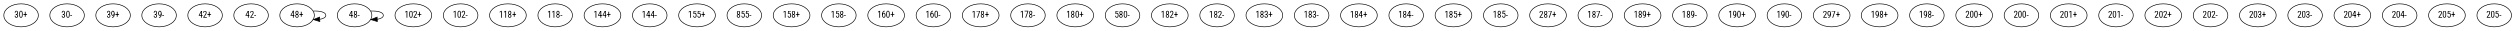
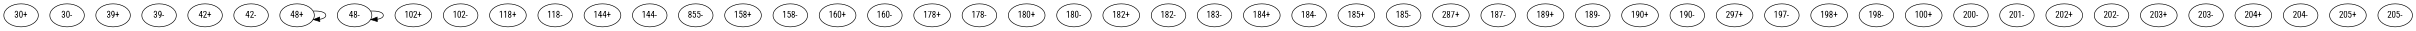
(697, 15) -> none
(1123, 15) -> (1074, 15)
(1264, 15) -> none
none -> (1782, 15)
(1974, 15) -> (1924, 15)
(2069, 15) -> none
